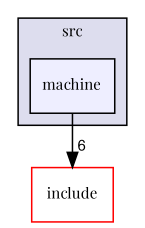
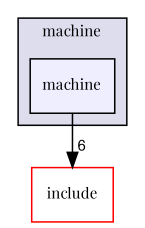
(72, 32) -> (72, 32)
